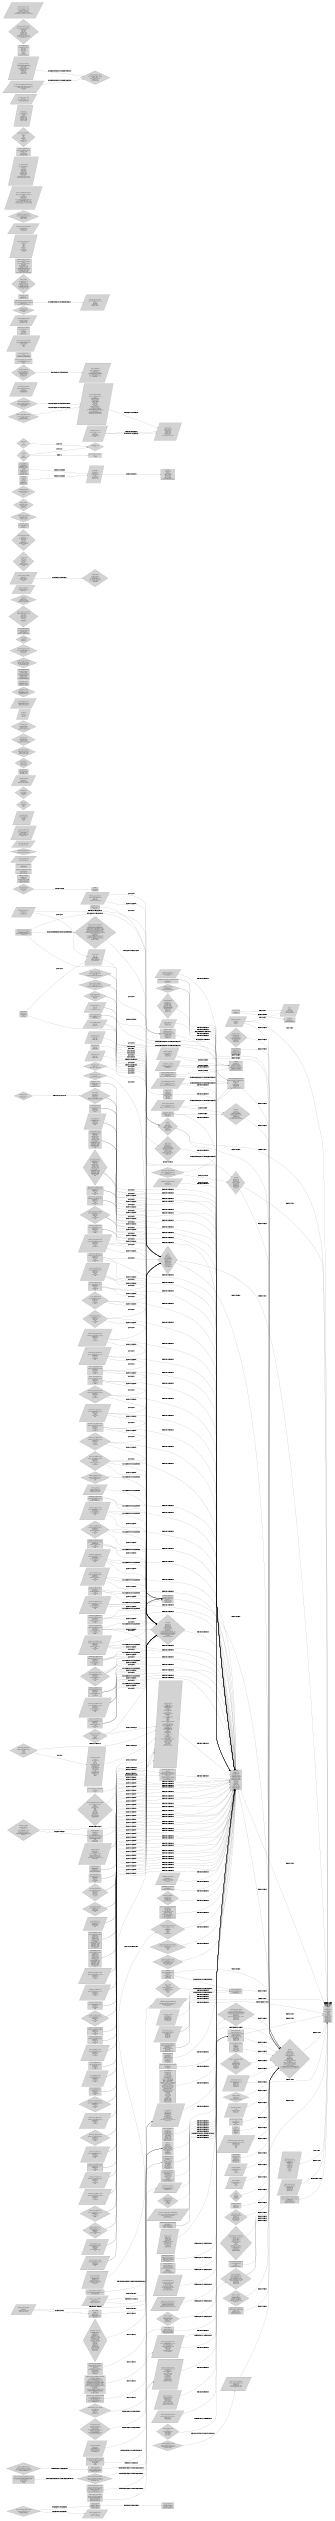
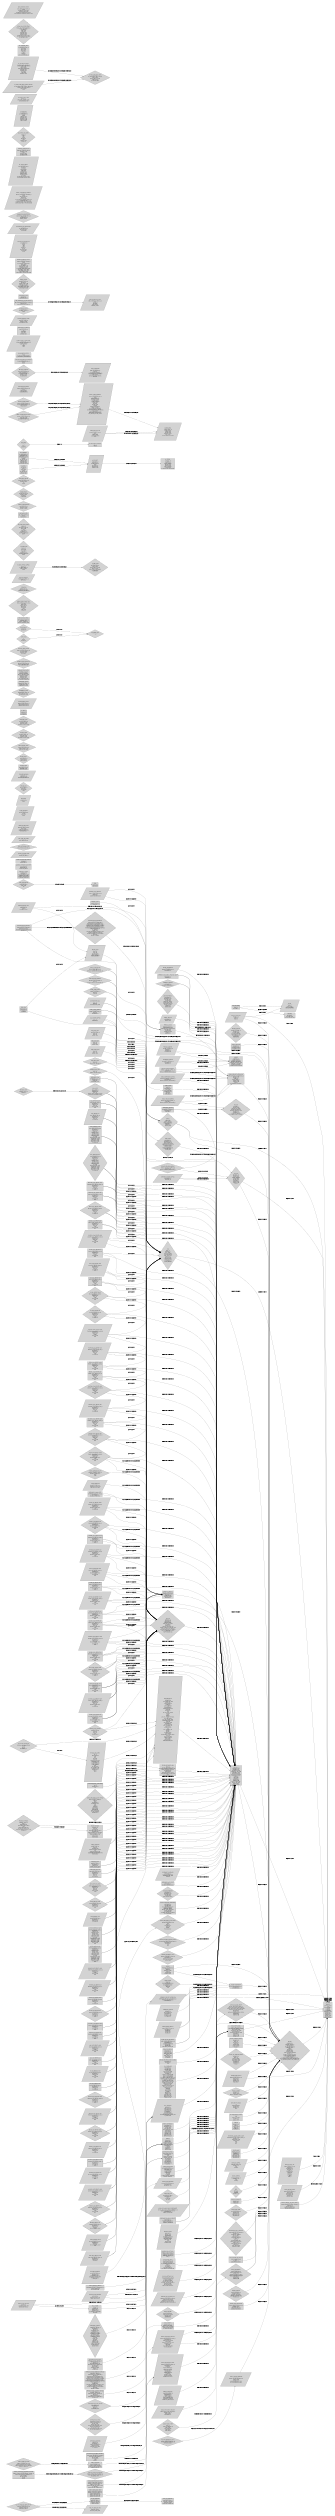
(58, 451) -> (59, 631)
(23, 714) -> (23, 712)
(23, 805) -> (23, 800)
